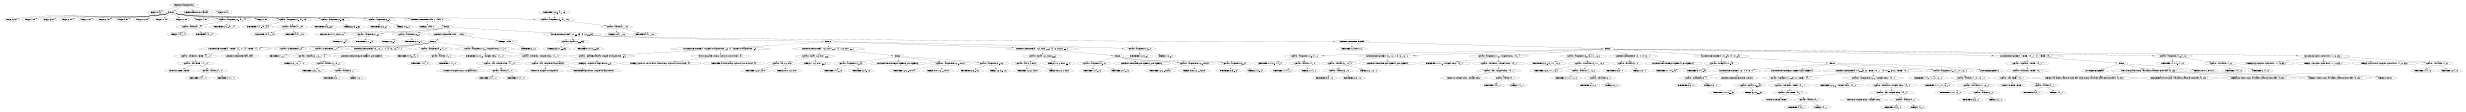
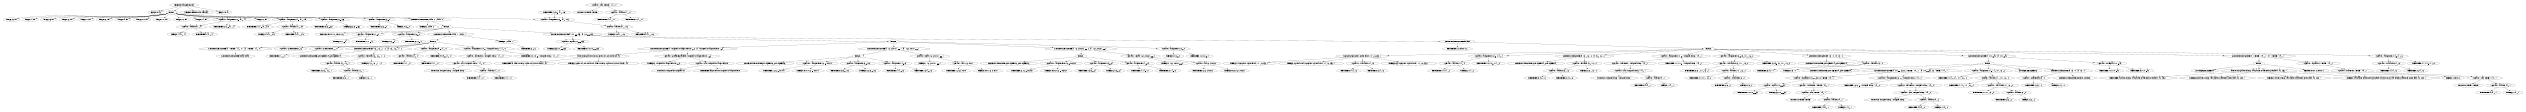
(265, 34) -> (267, 34)
(196, 56) -> none
